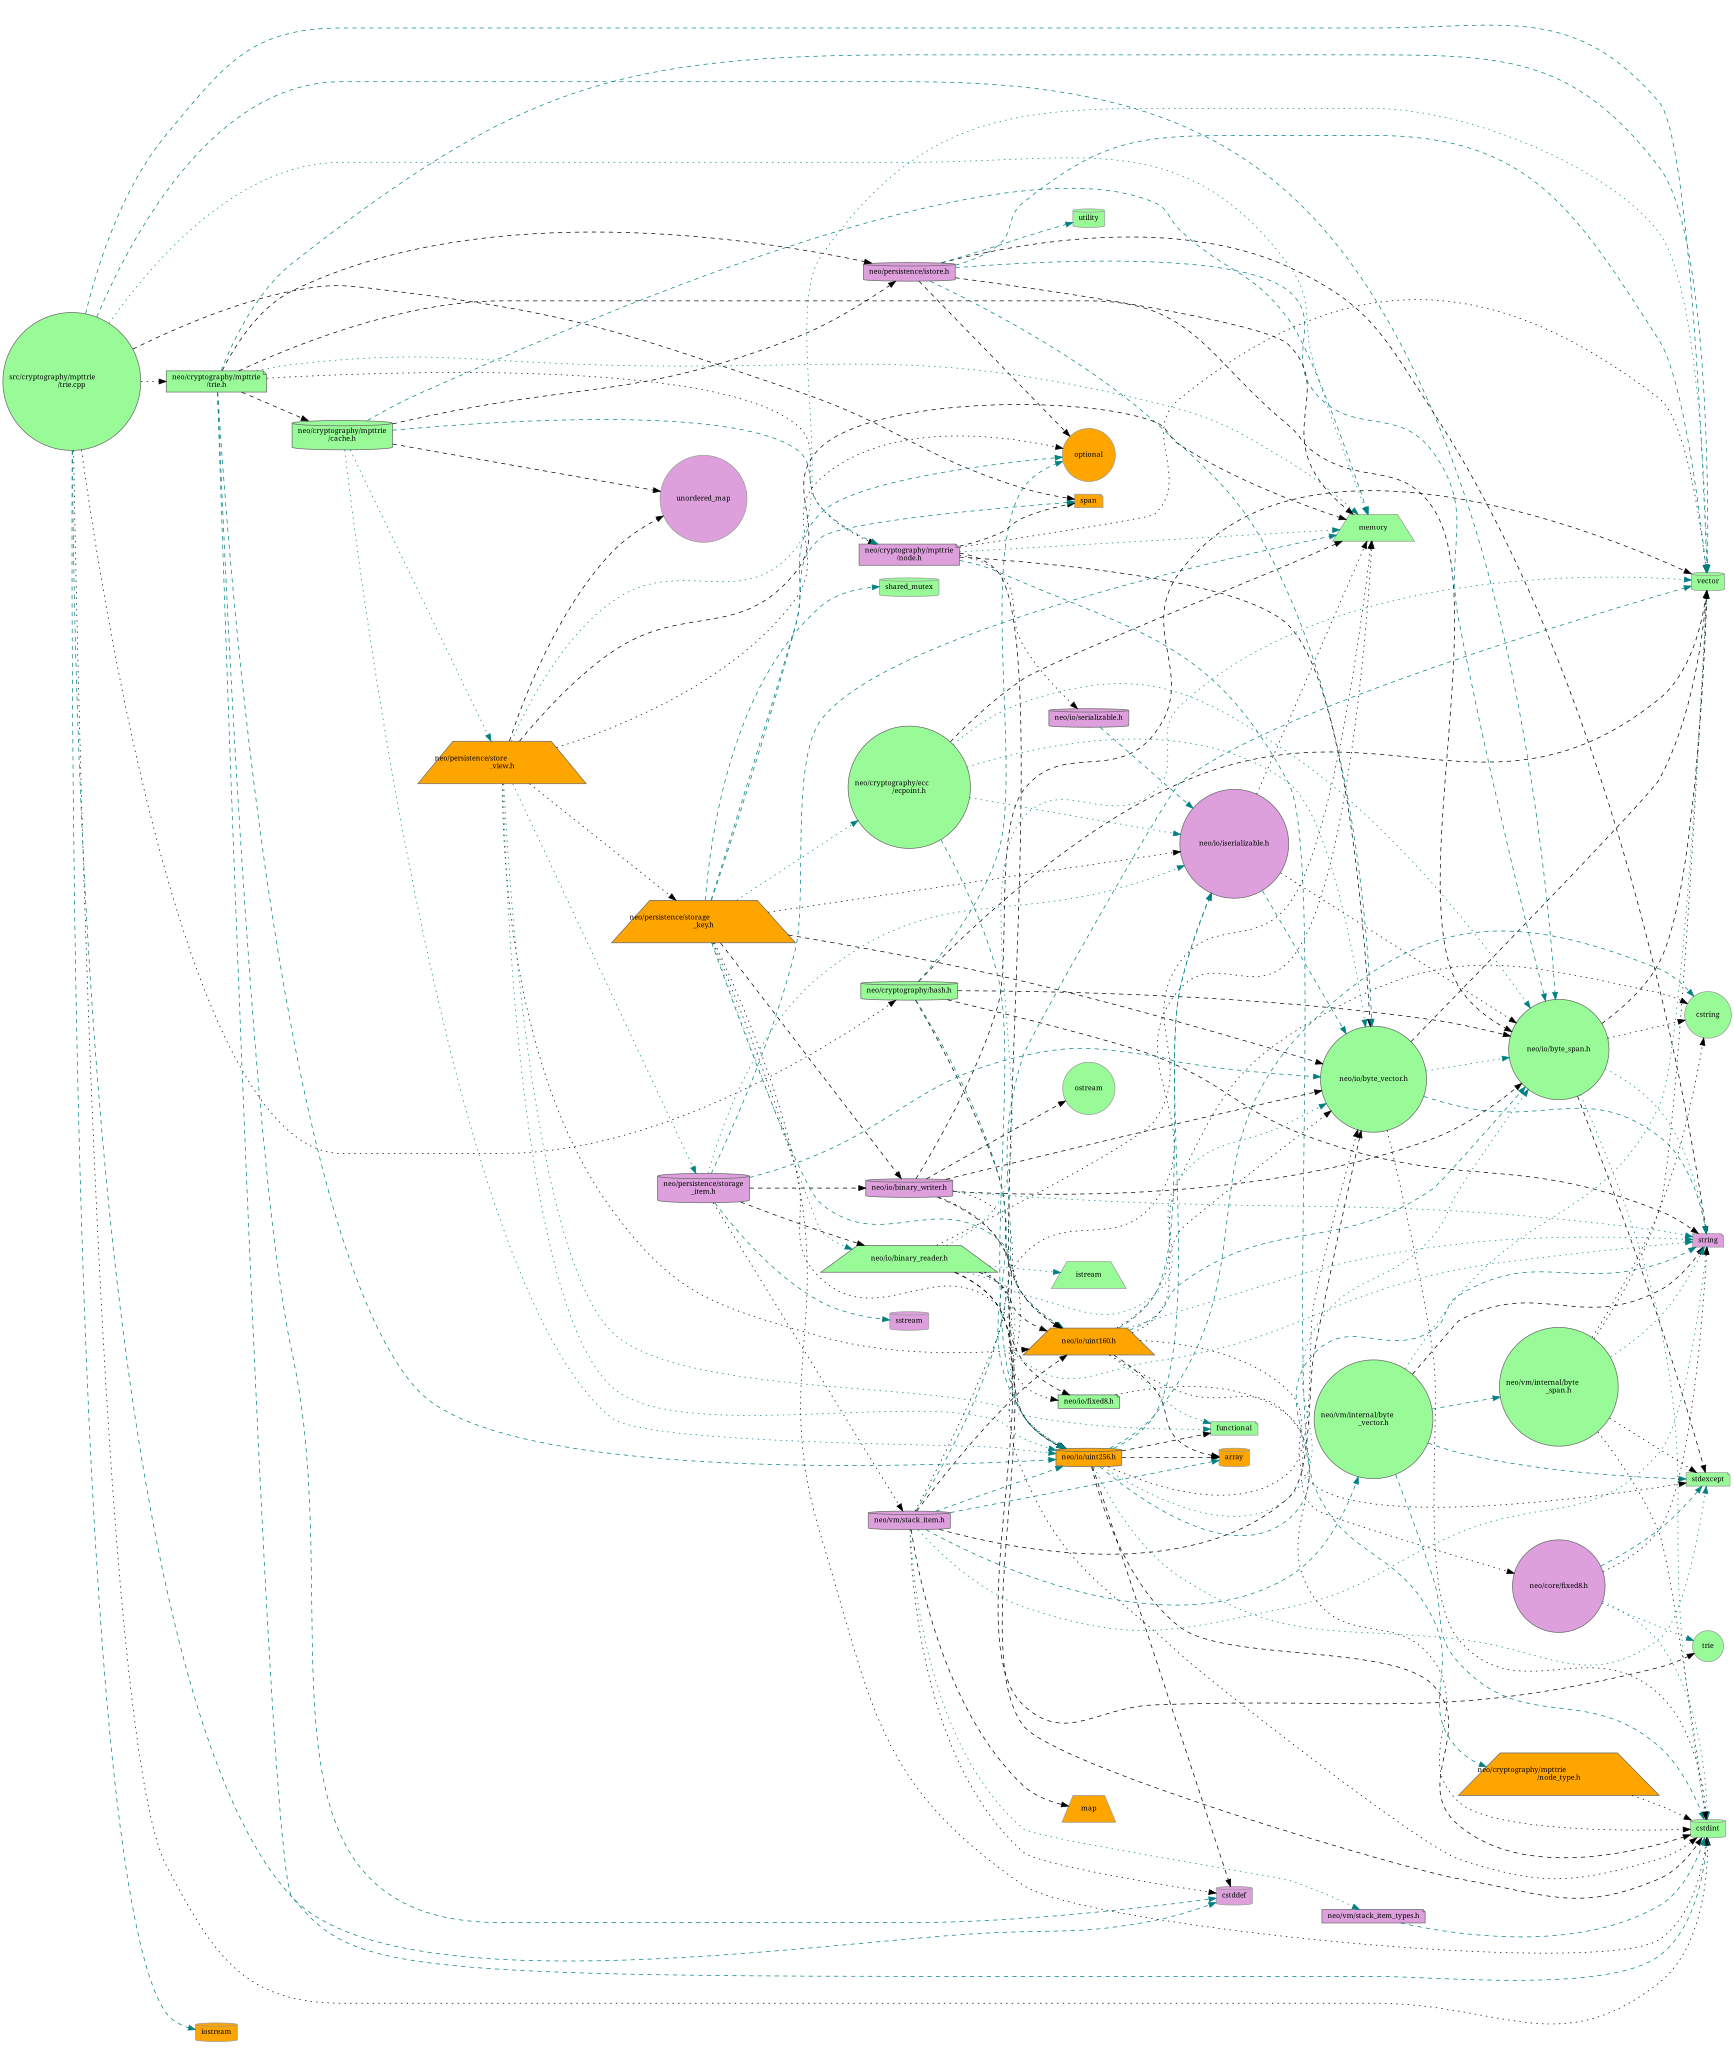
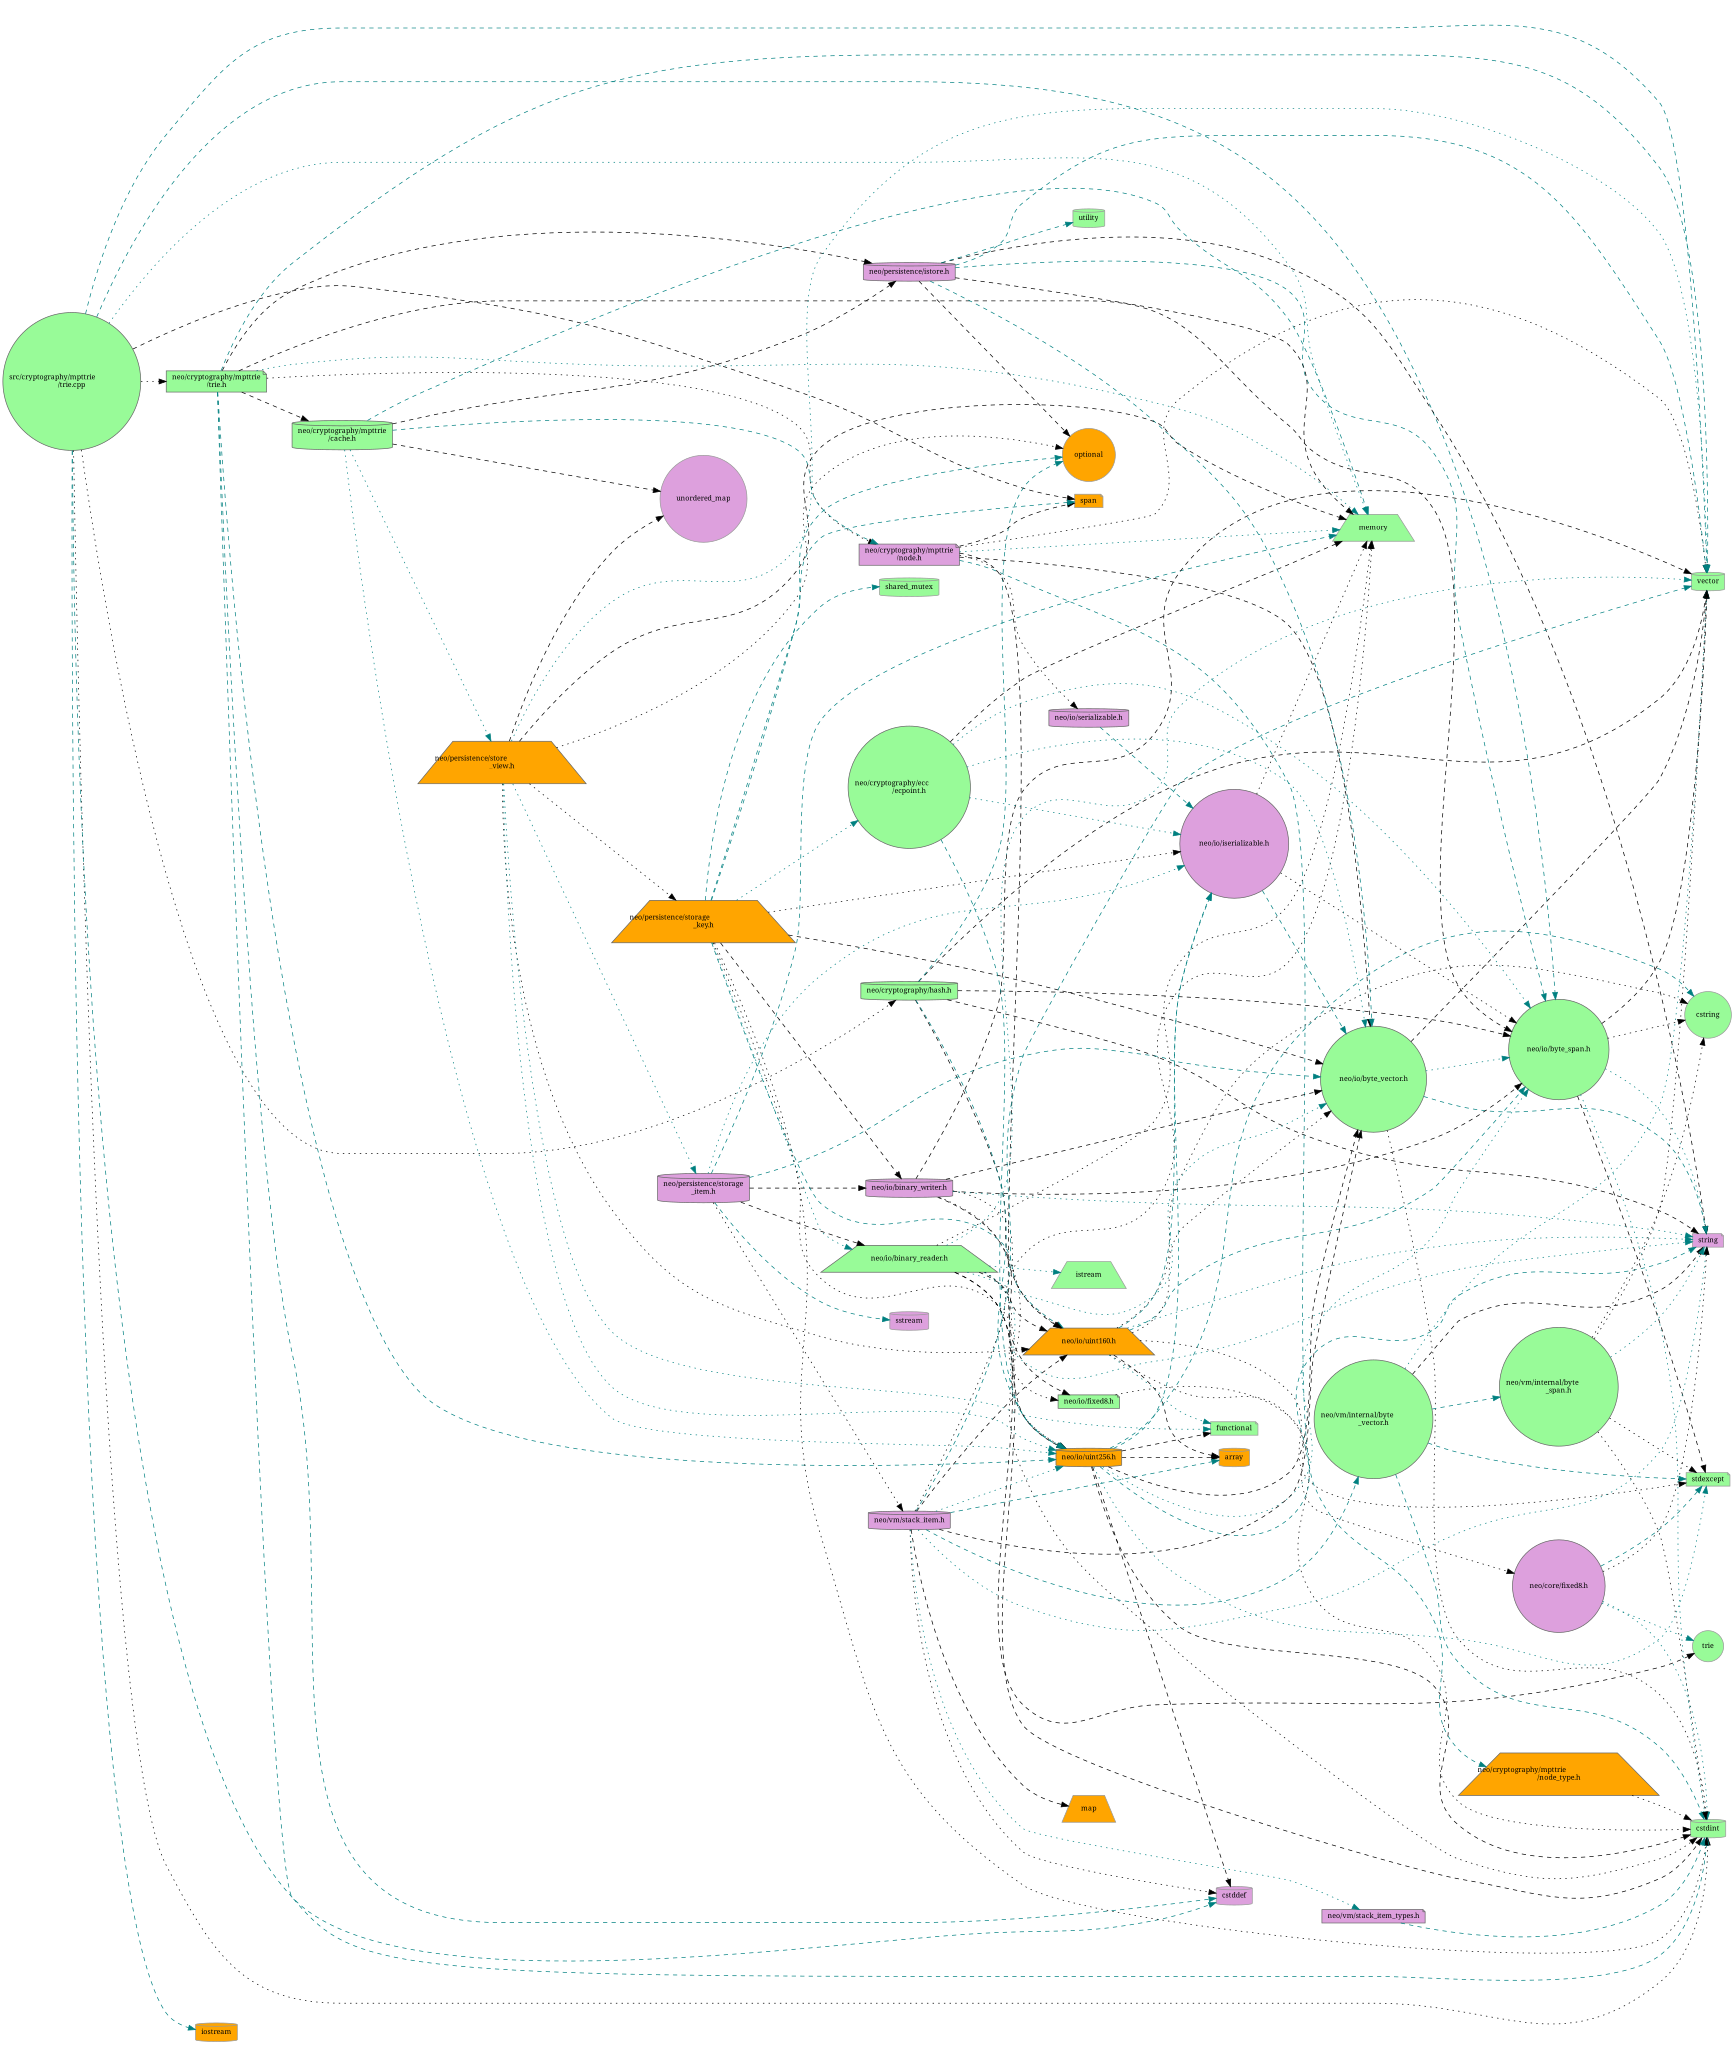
(1089, 1088) -> none
(1295, 1464) -> (1295, 1464)
(996, 1490) -> (996, 1490)
